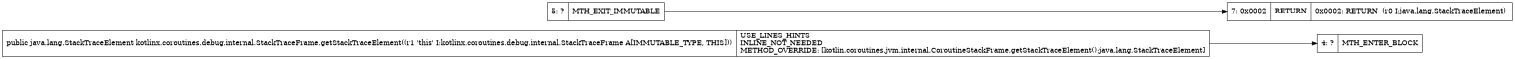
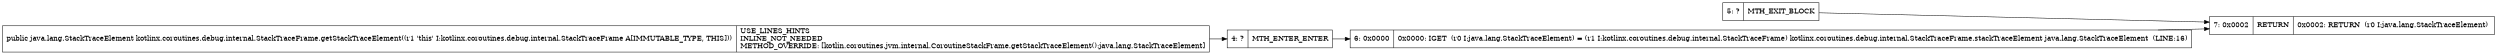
(616, 11) -> (1781, 11)
none -> (1771, 39)
(1380, 43) -> (1290, 39)
